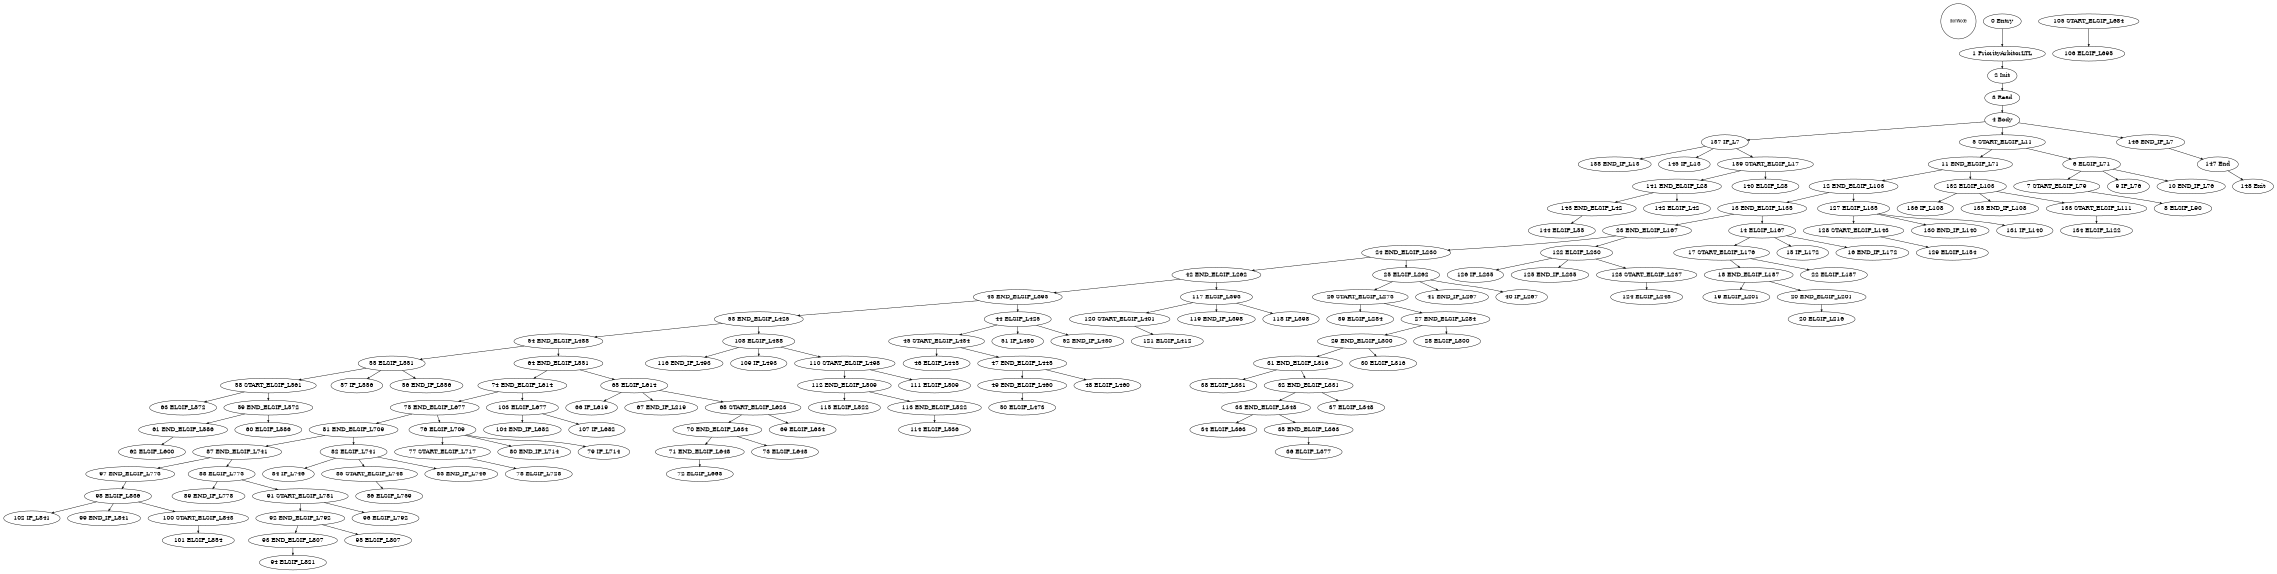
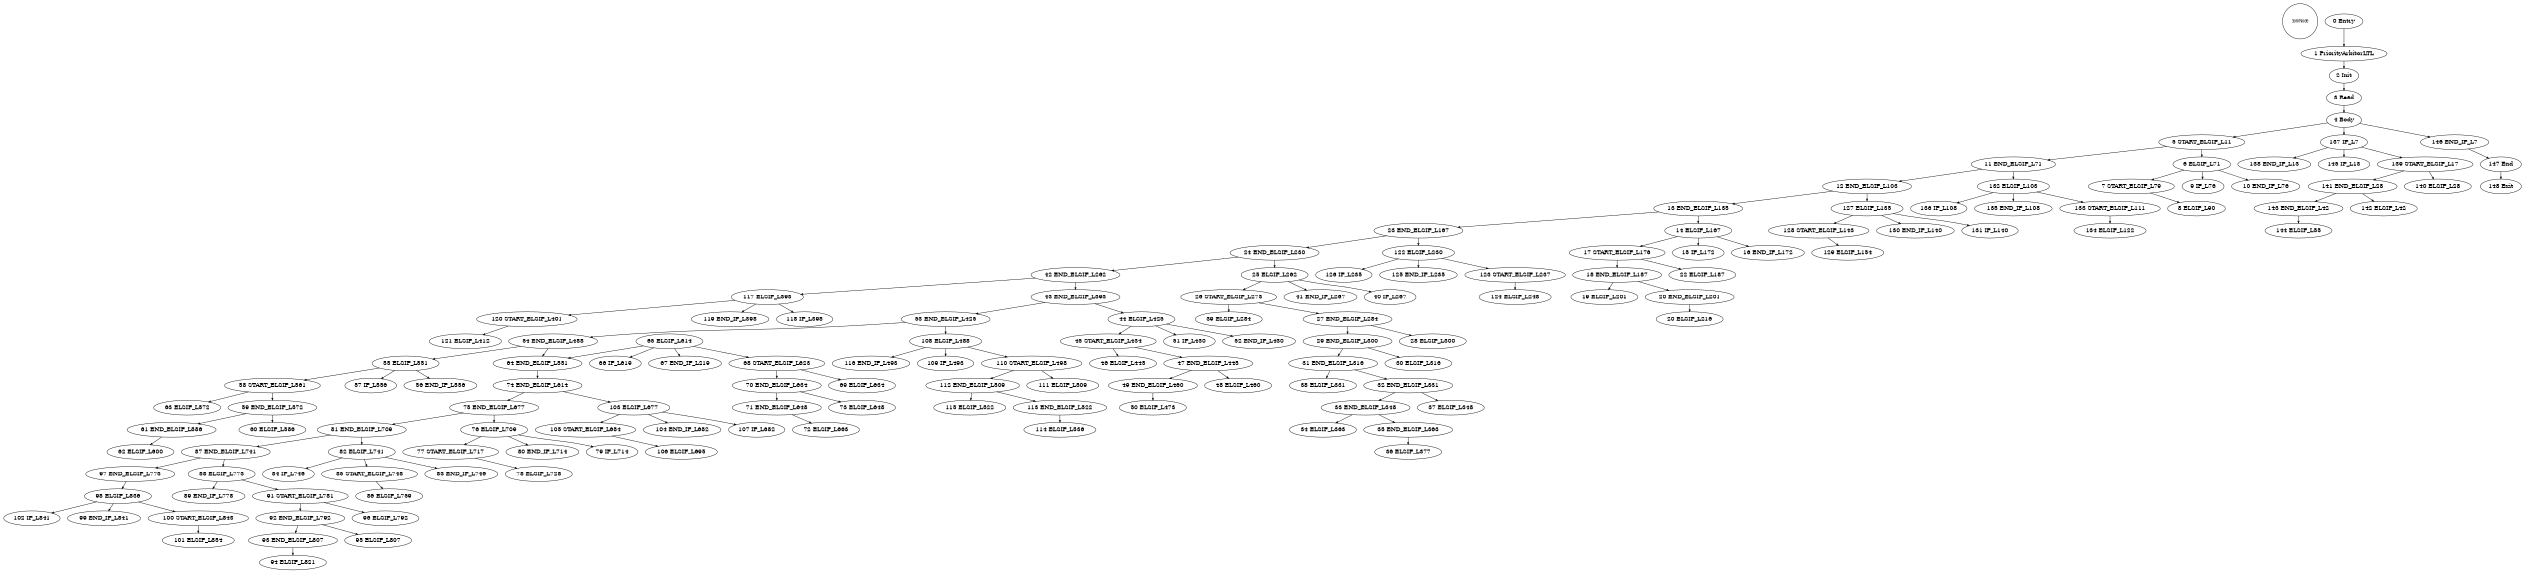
(596, 374) -> (607, 352)
none -> (611, 418)
